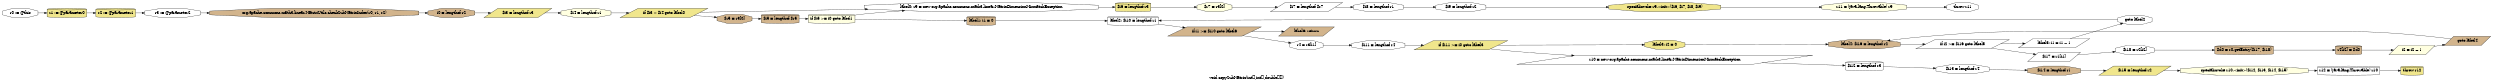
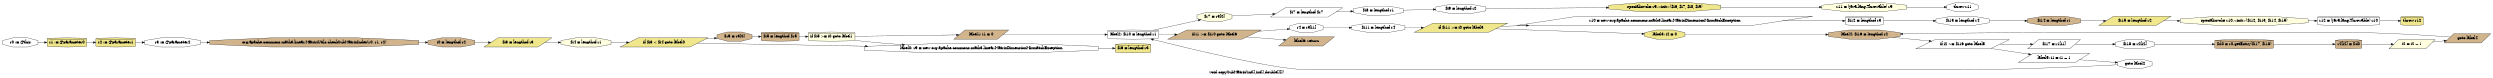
(1173, 7) -> (1176, 25)
(981, 21) -> (981, 35)
